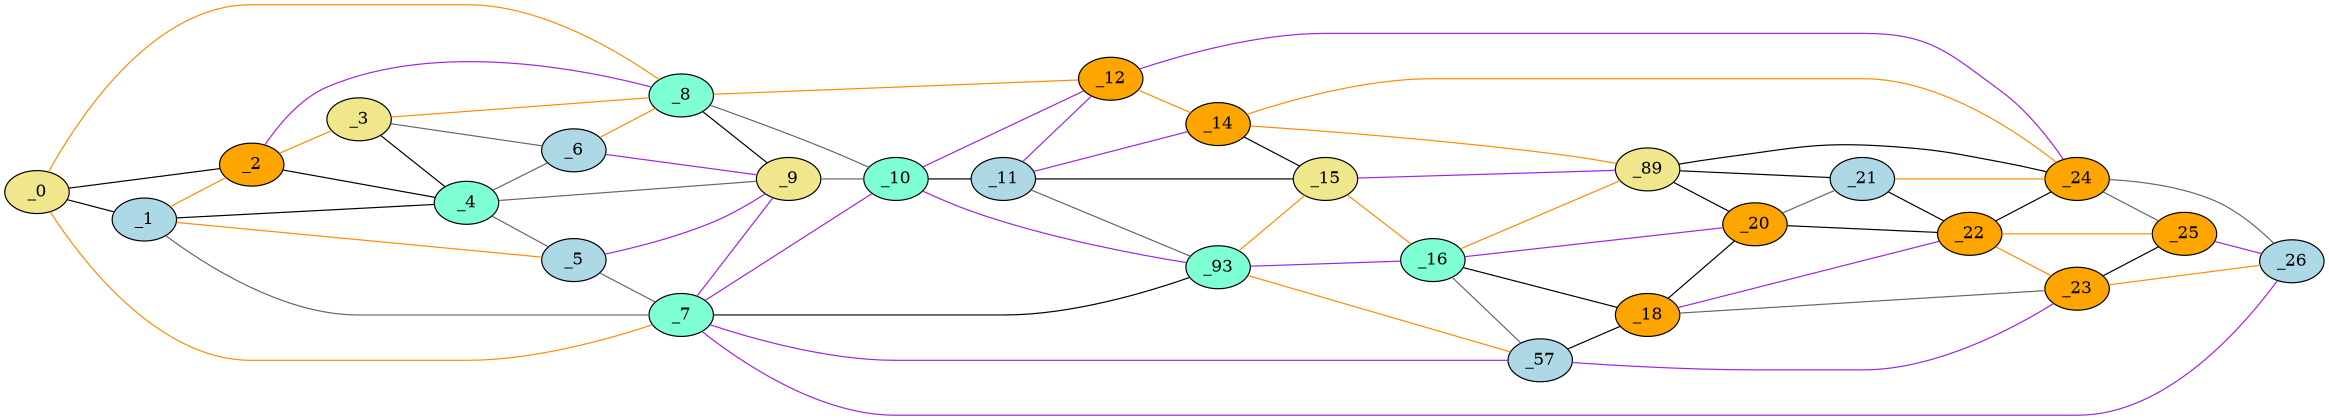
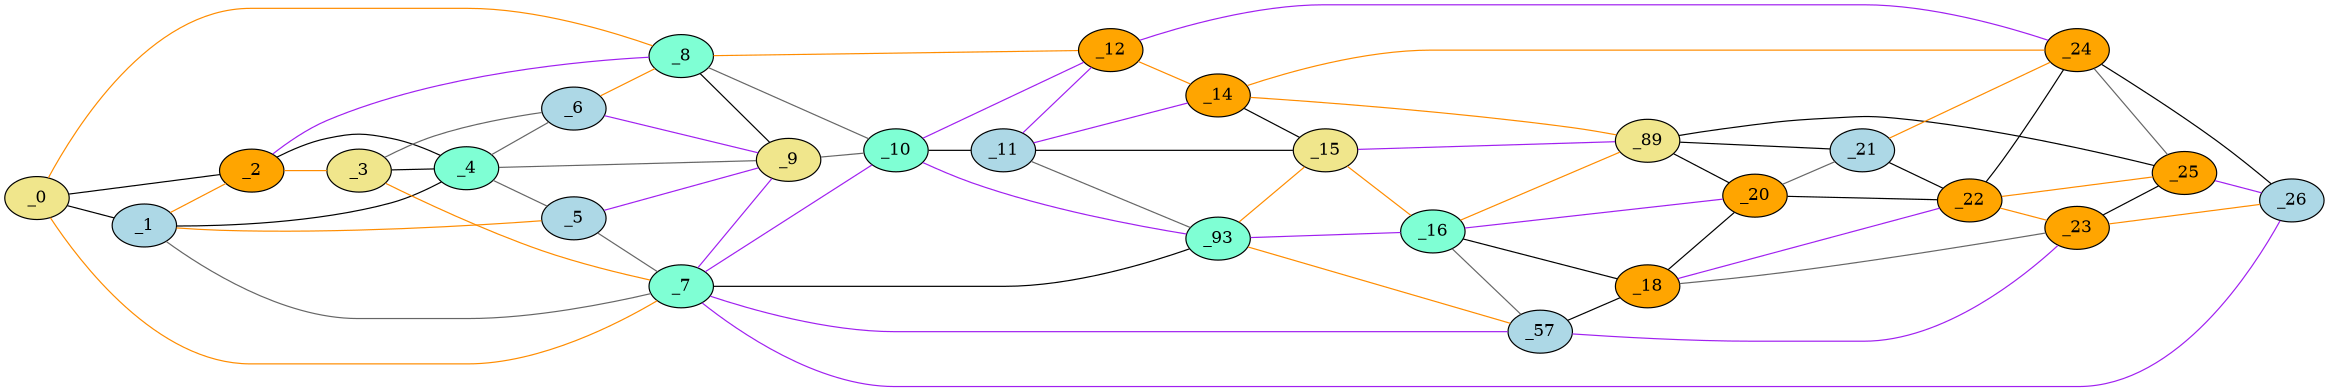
(520, 107) -> (515, 241)
(1863, 145) -> (1906, 119)
(2198, 195) -> (2189, 121)
